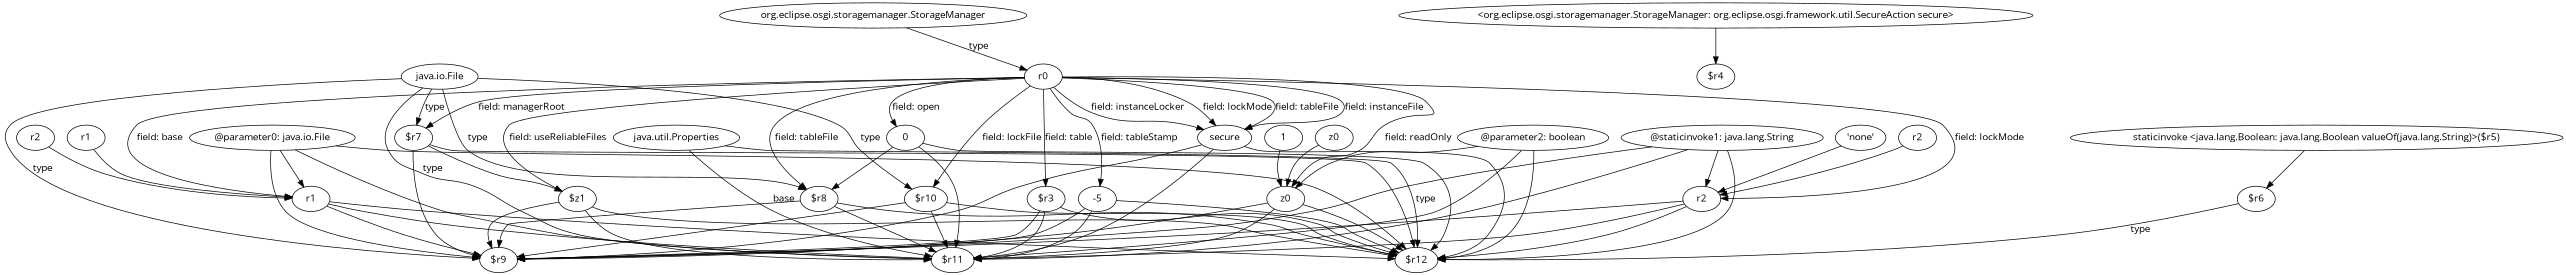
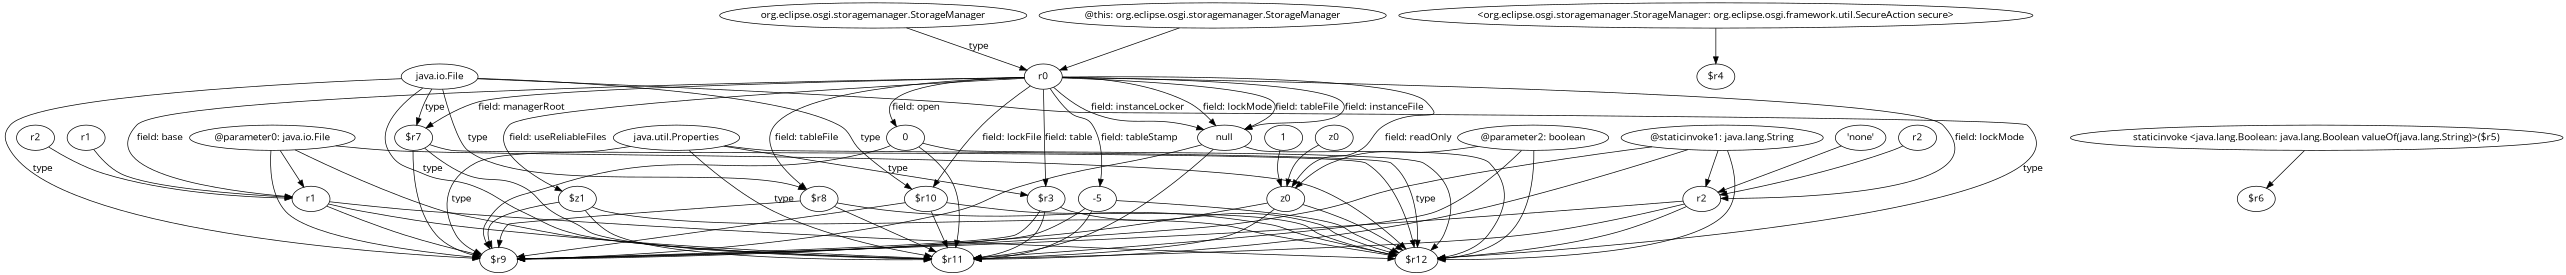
none -> (1213, 15)
(1225, 138) -> (1225, 138)
none -> (478, 162)
(865, 166) -> (672, 165)
none -> (872, 170)
(490, 173) -> (585, 229)
(784, 199) -> (784, 199)
(1844, 251) -> (1568, 116)
